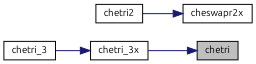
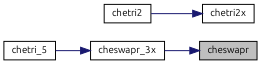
(218, 14) -> (228, 14)
(30, 51) -> (30, 51)
(119, 51) -> (128, 51)
(218, 51) -> (228, 51)
